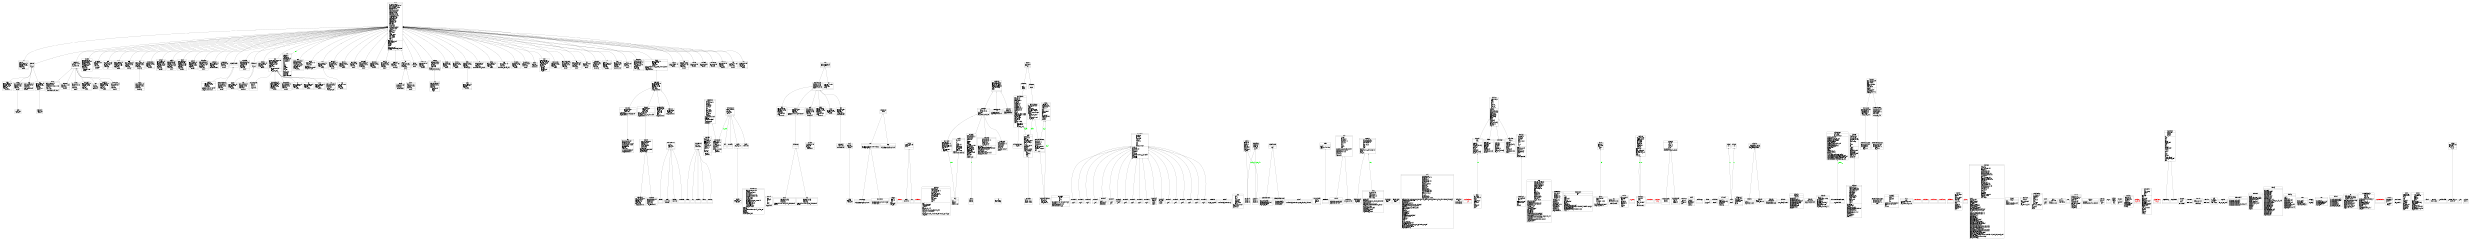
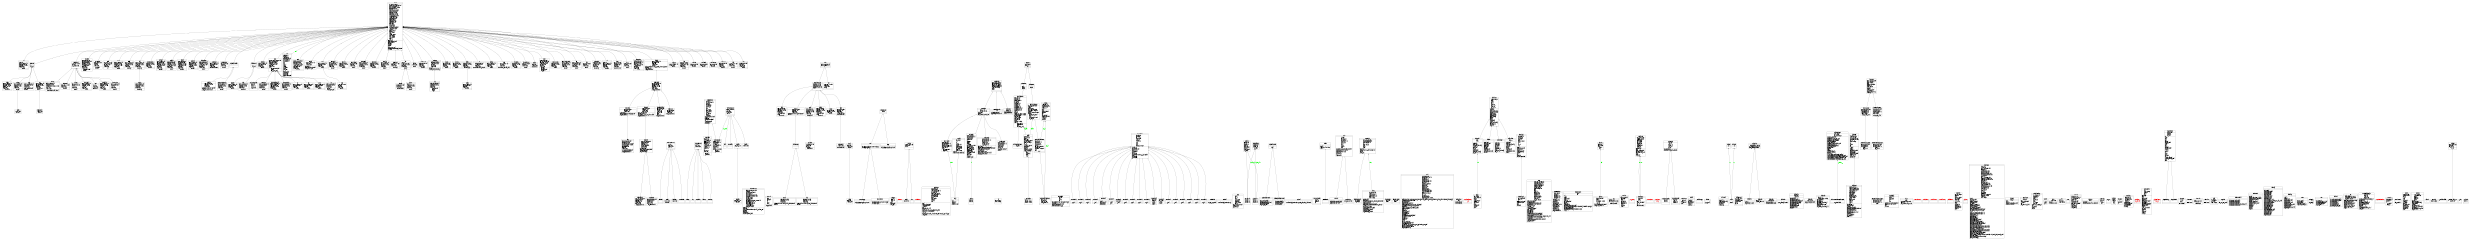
(245, 65) -> none
none -> (264, 86)
(1715, 201) -> none
